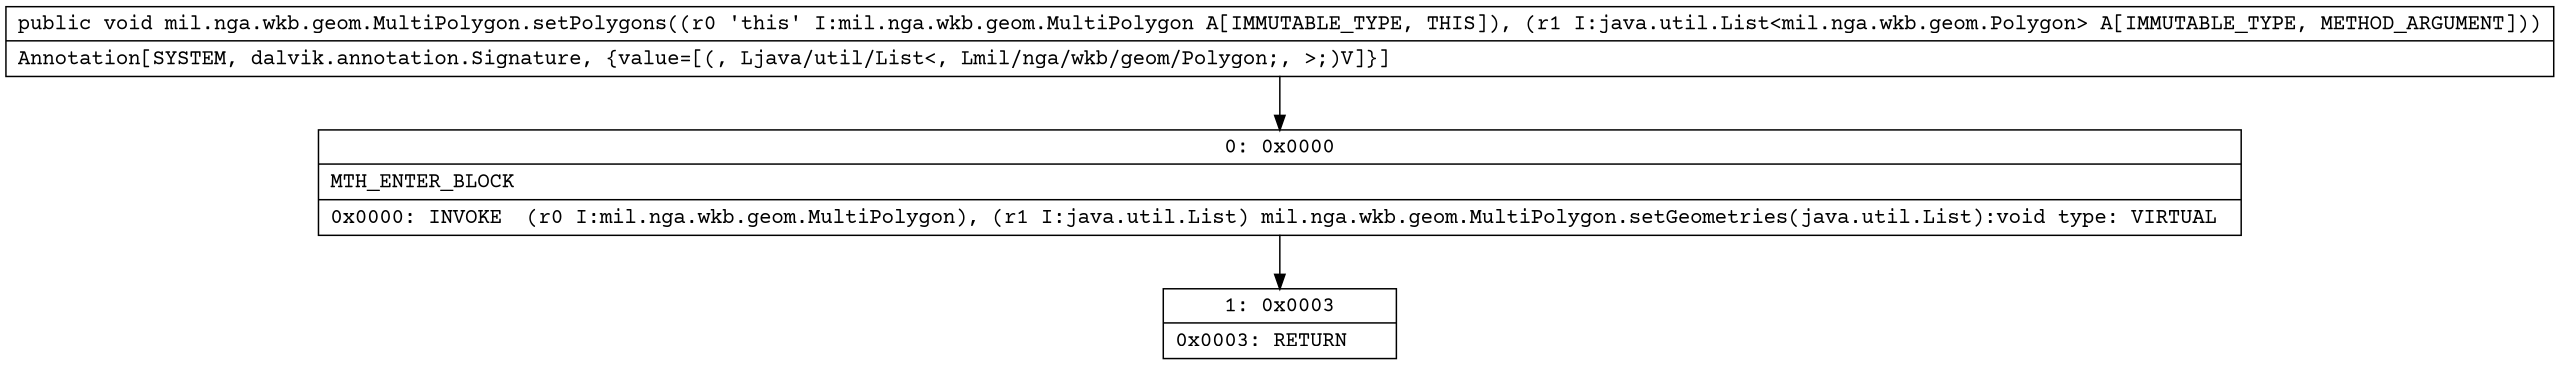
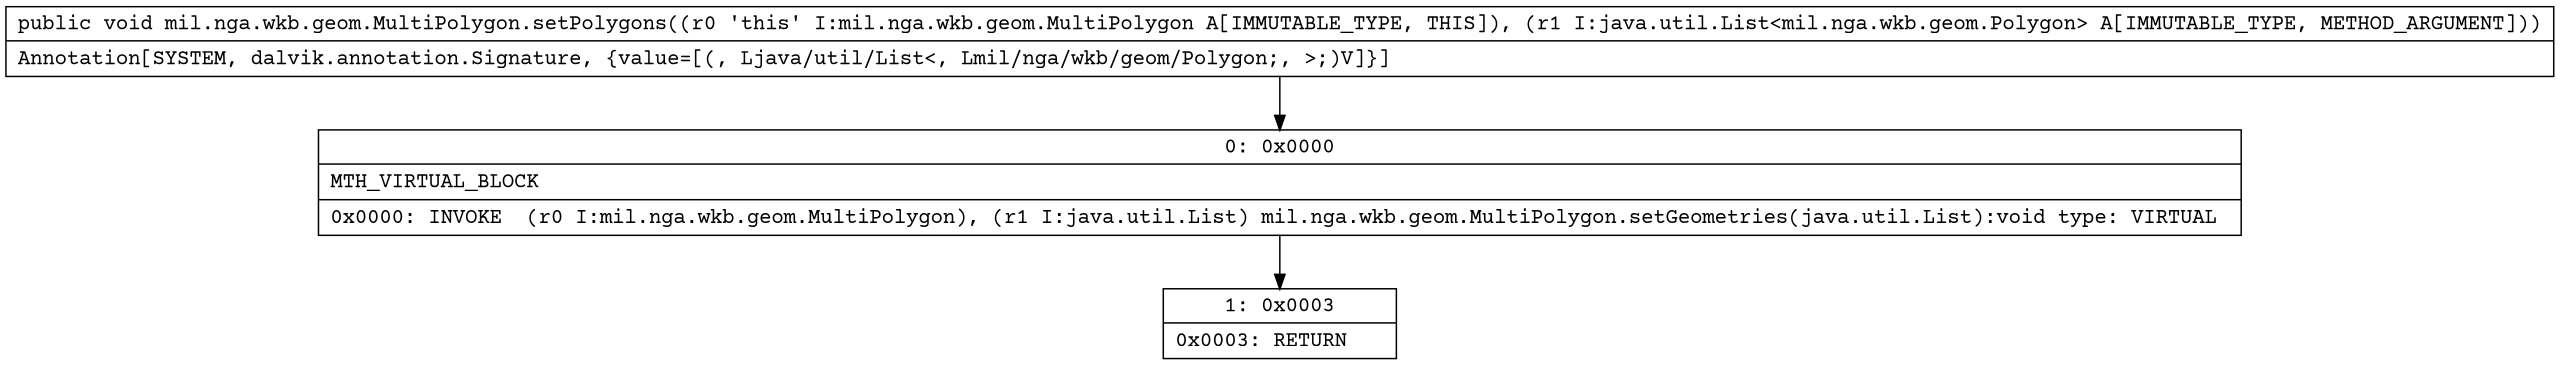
(422, 181) -> (435, 181)
